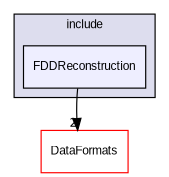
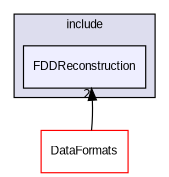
(77, 105) -> (92, 115)
